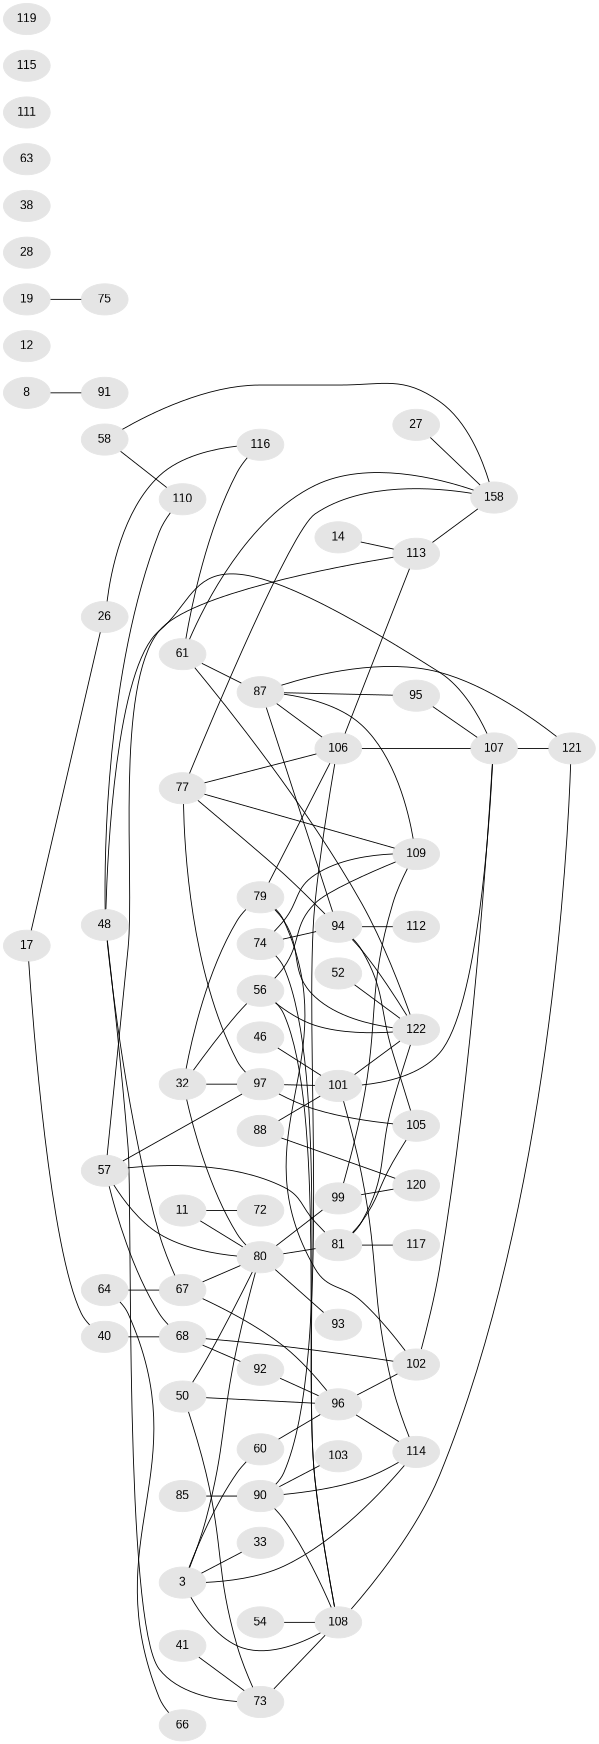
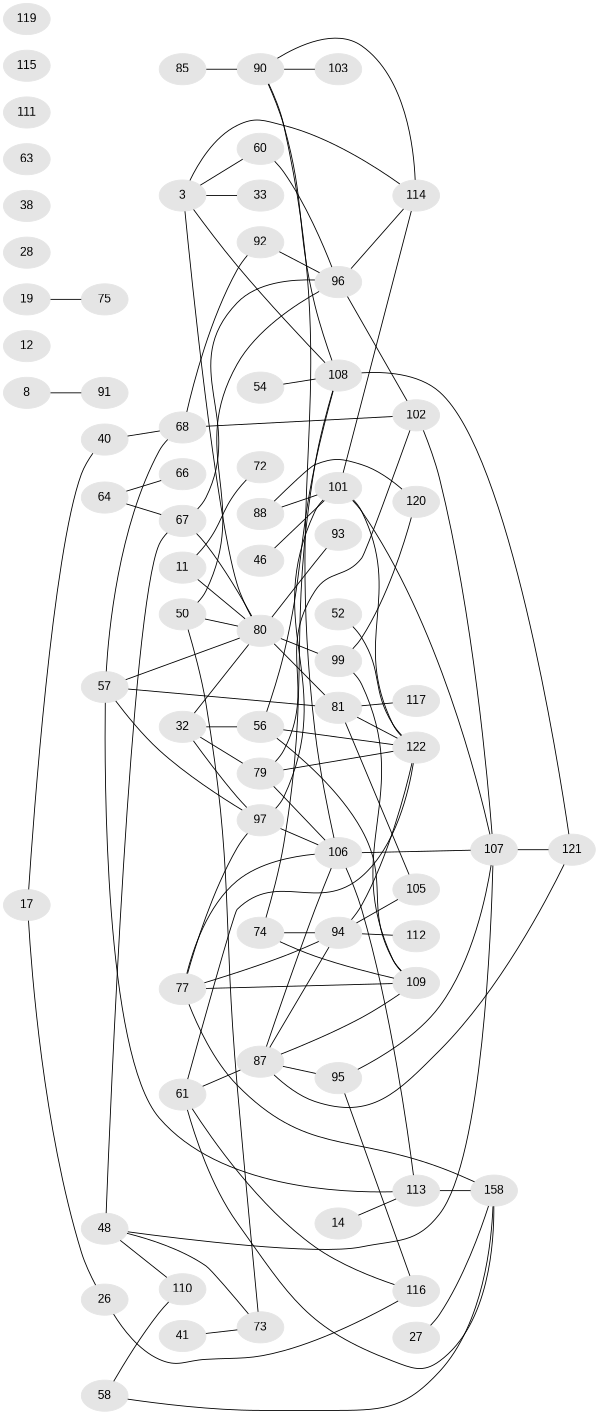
(334, 1114) -> (299, 837)
none -> (377, 1185)
(300, 1662) -> none
